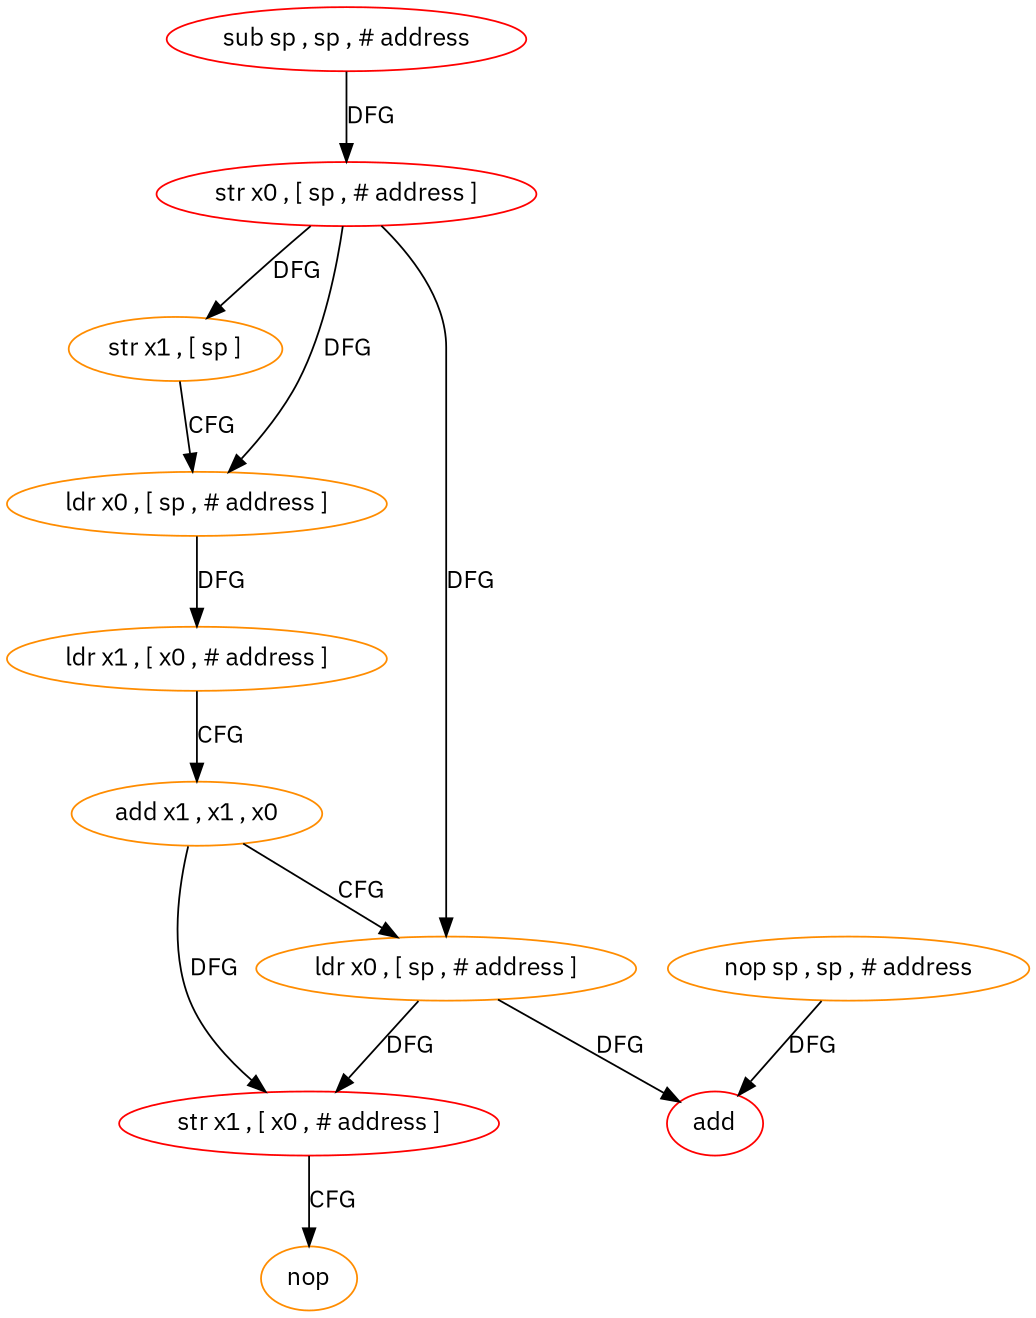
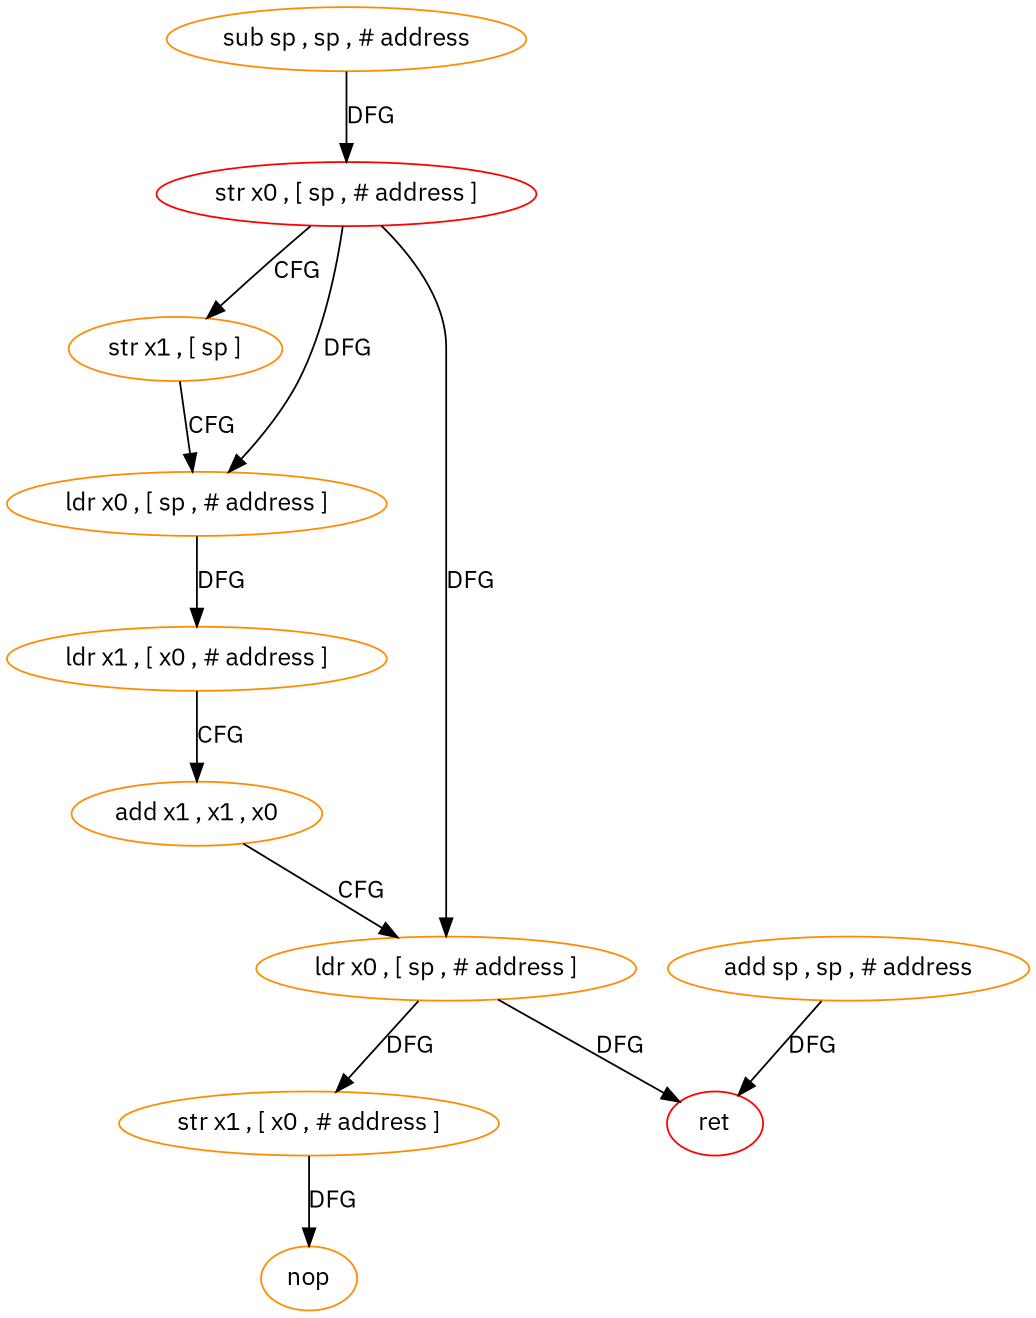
(346, 39) -> (346, 39)
(298, 272) -> (298, 272)
(849, 969) -> (849, 969)
(182, 974) -> none
(309, 1124) -> (309, 1124)
(715, 1124) -> (715, 1124)
(333, 1201) -> (333, 1201)
